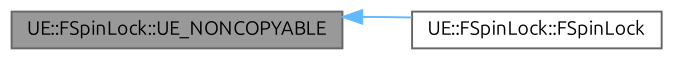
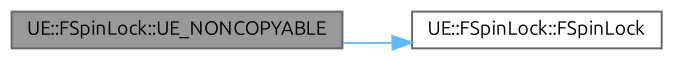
(387, 17) -> (368, 43)
